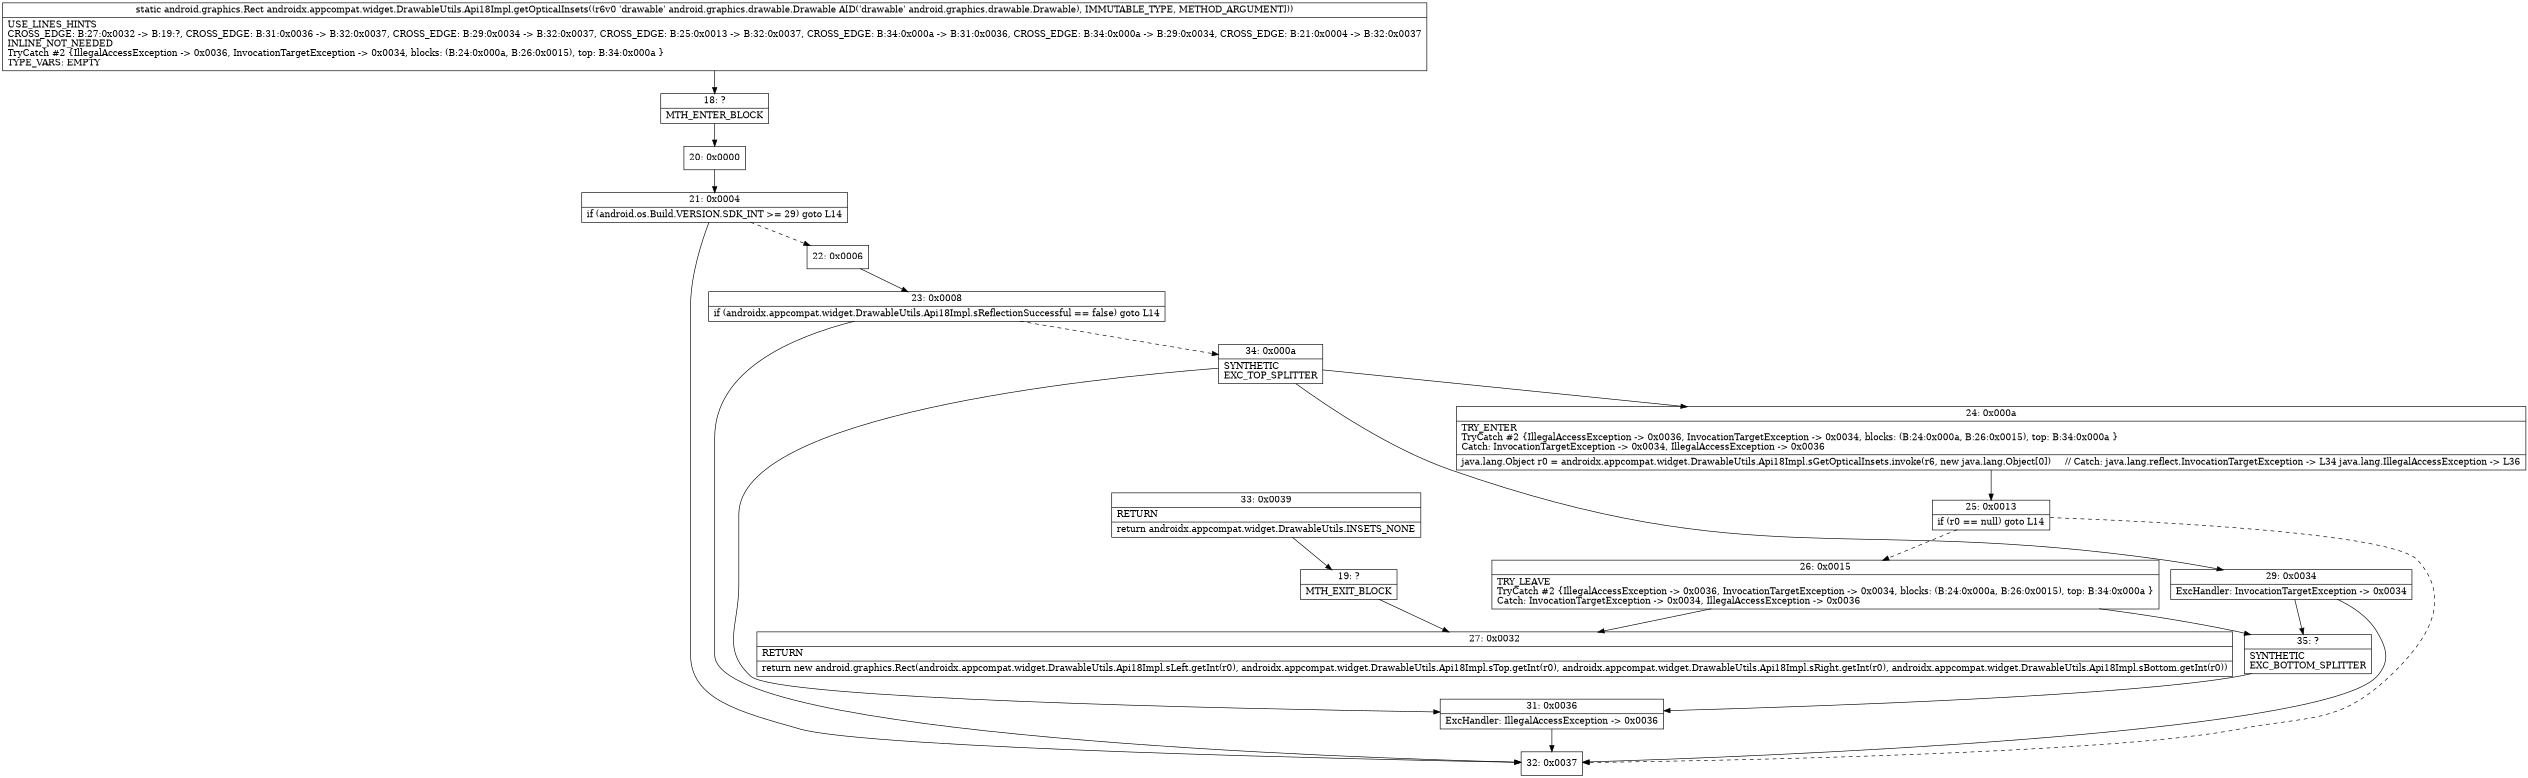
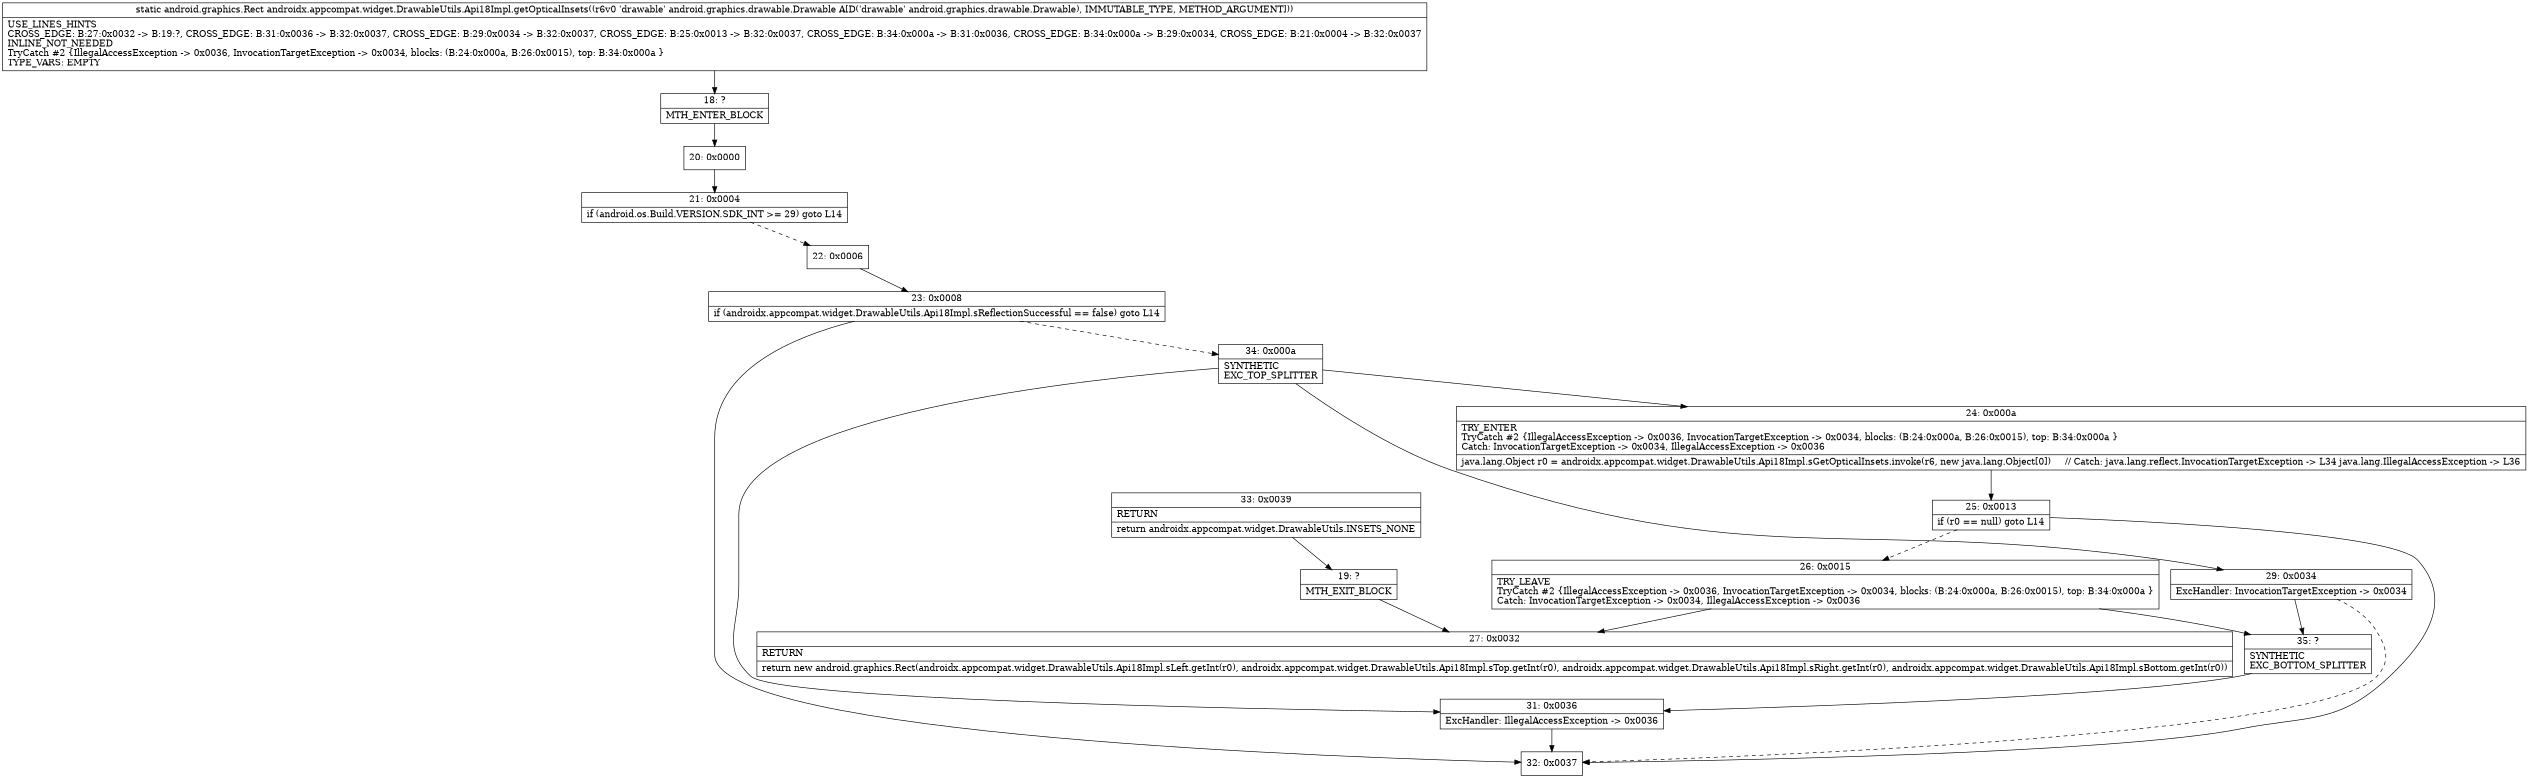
(2249, 727) -> (2249, 727)
(868, 738) -> none
(2037, 738) -> (2037, 738)
